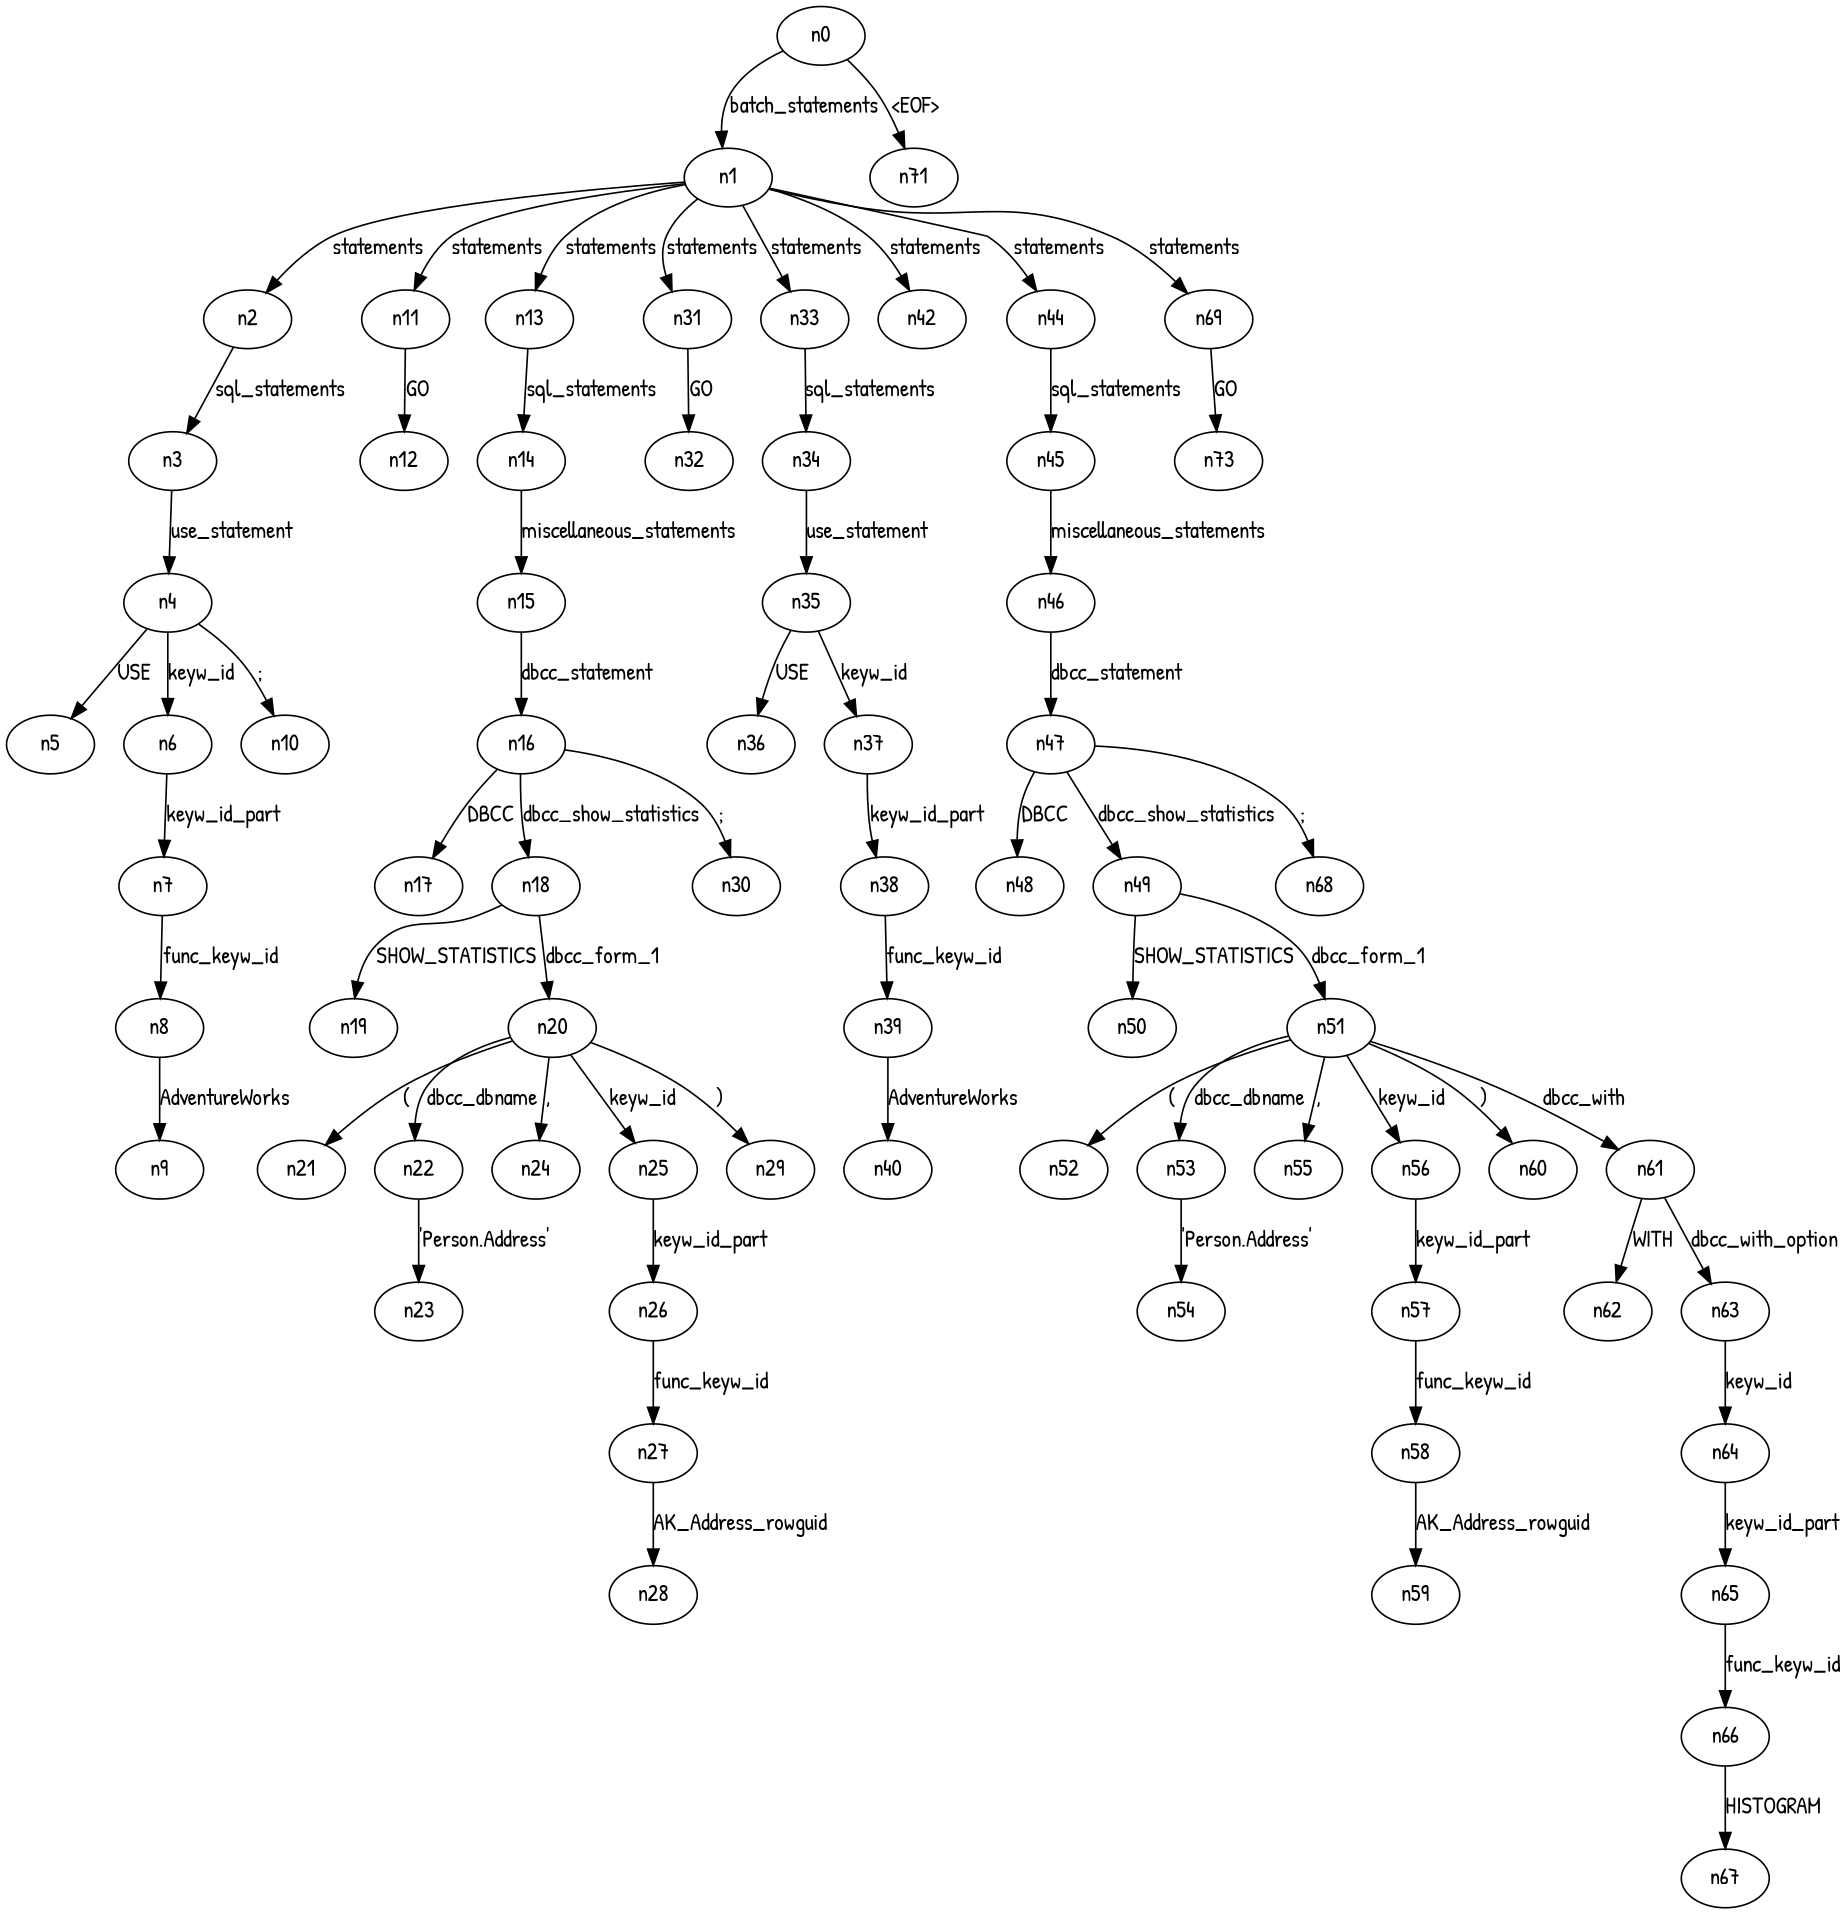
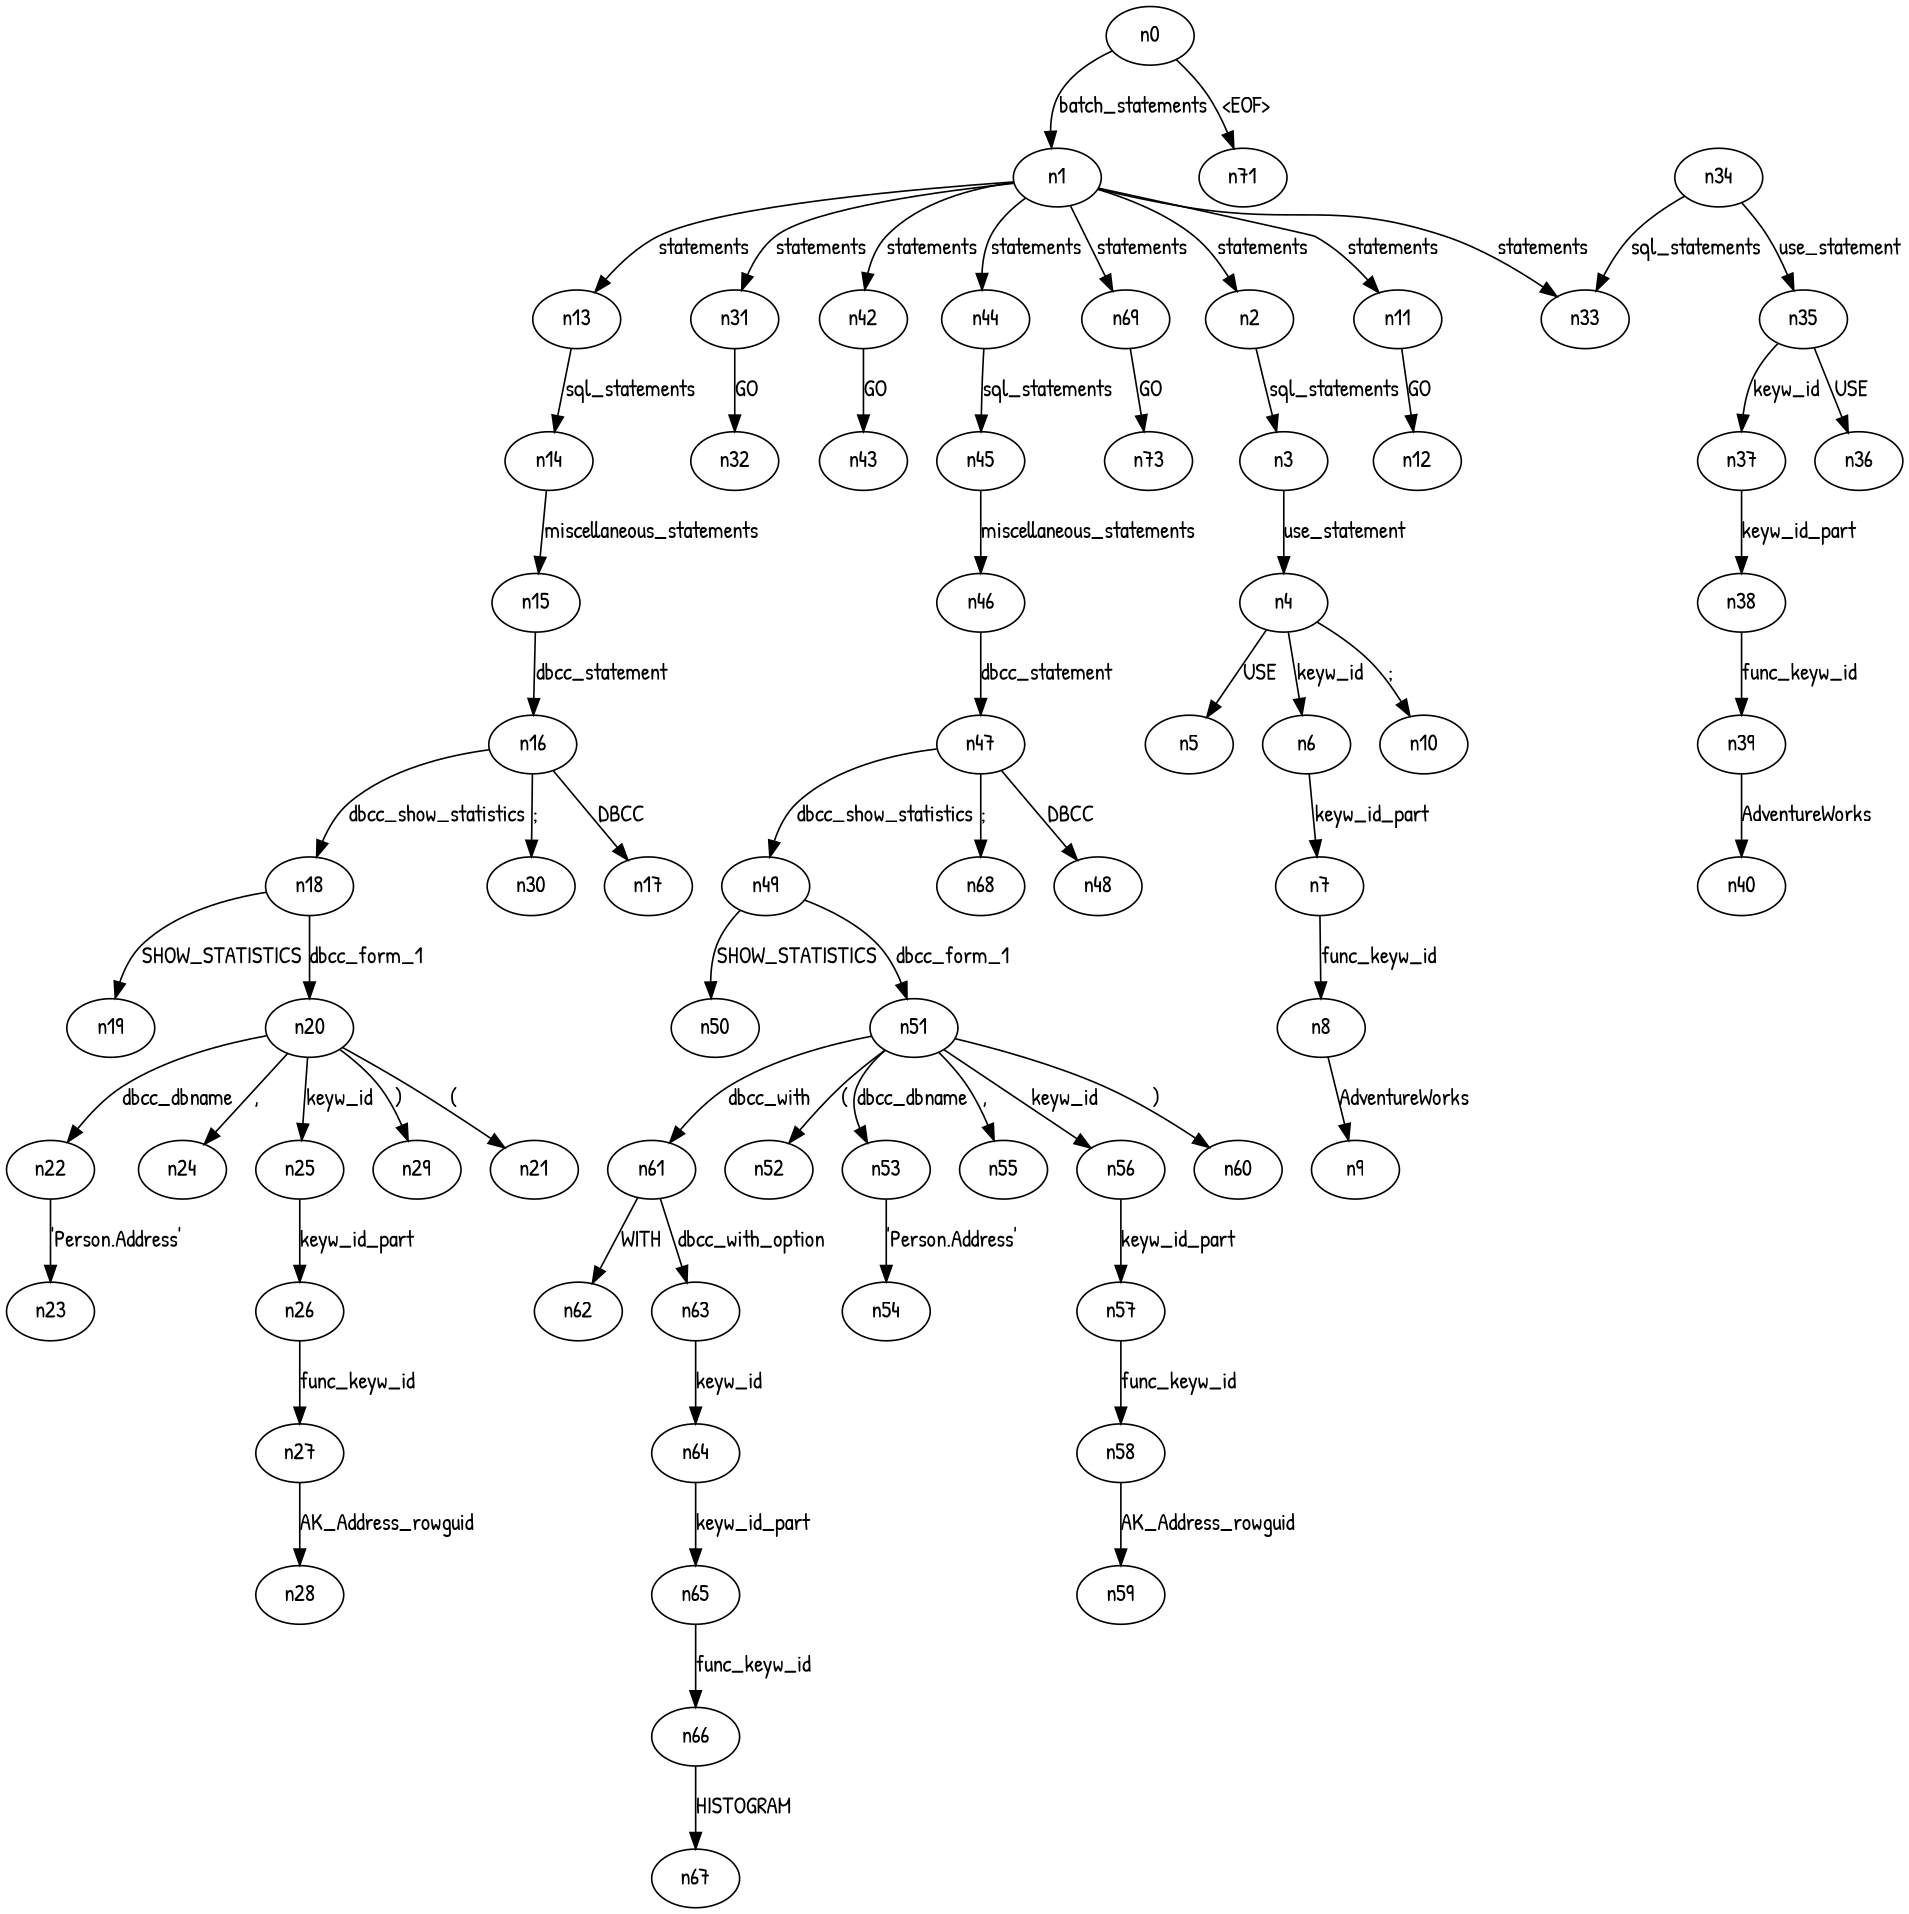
(806, 382) -> (1638, 230)
none -> (863, 461)
